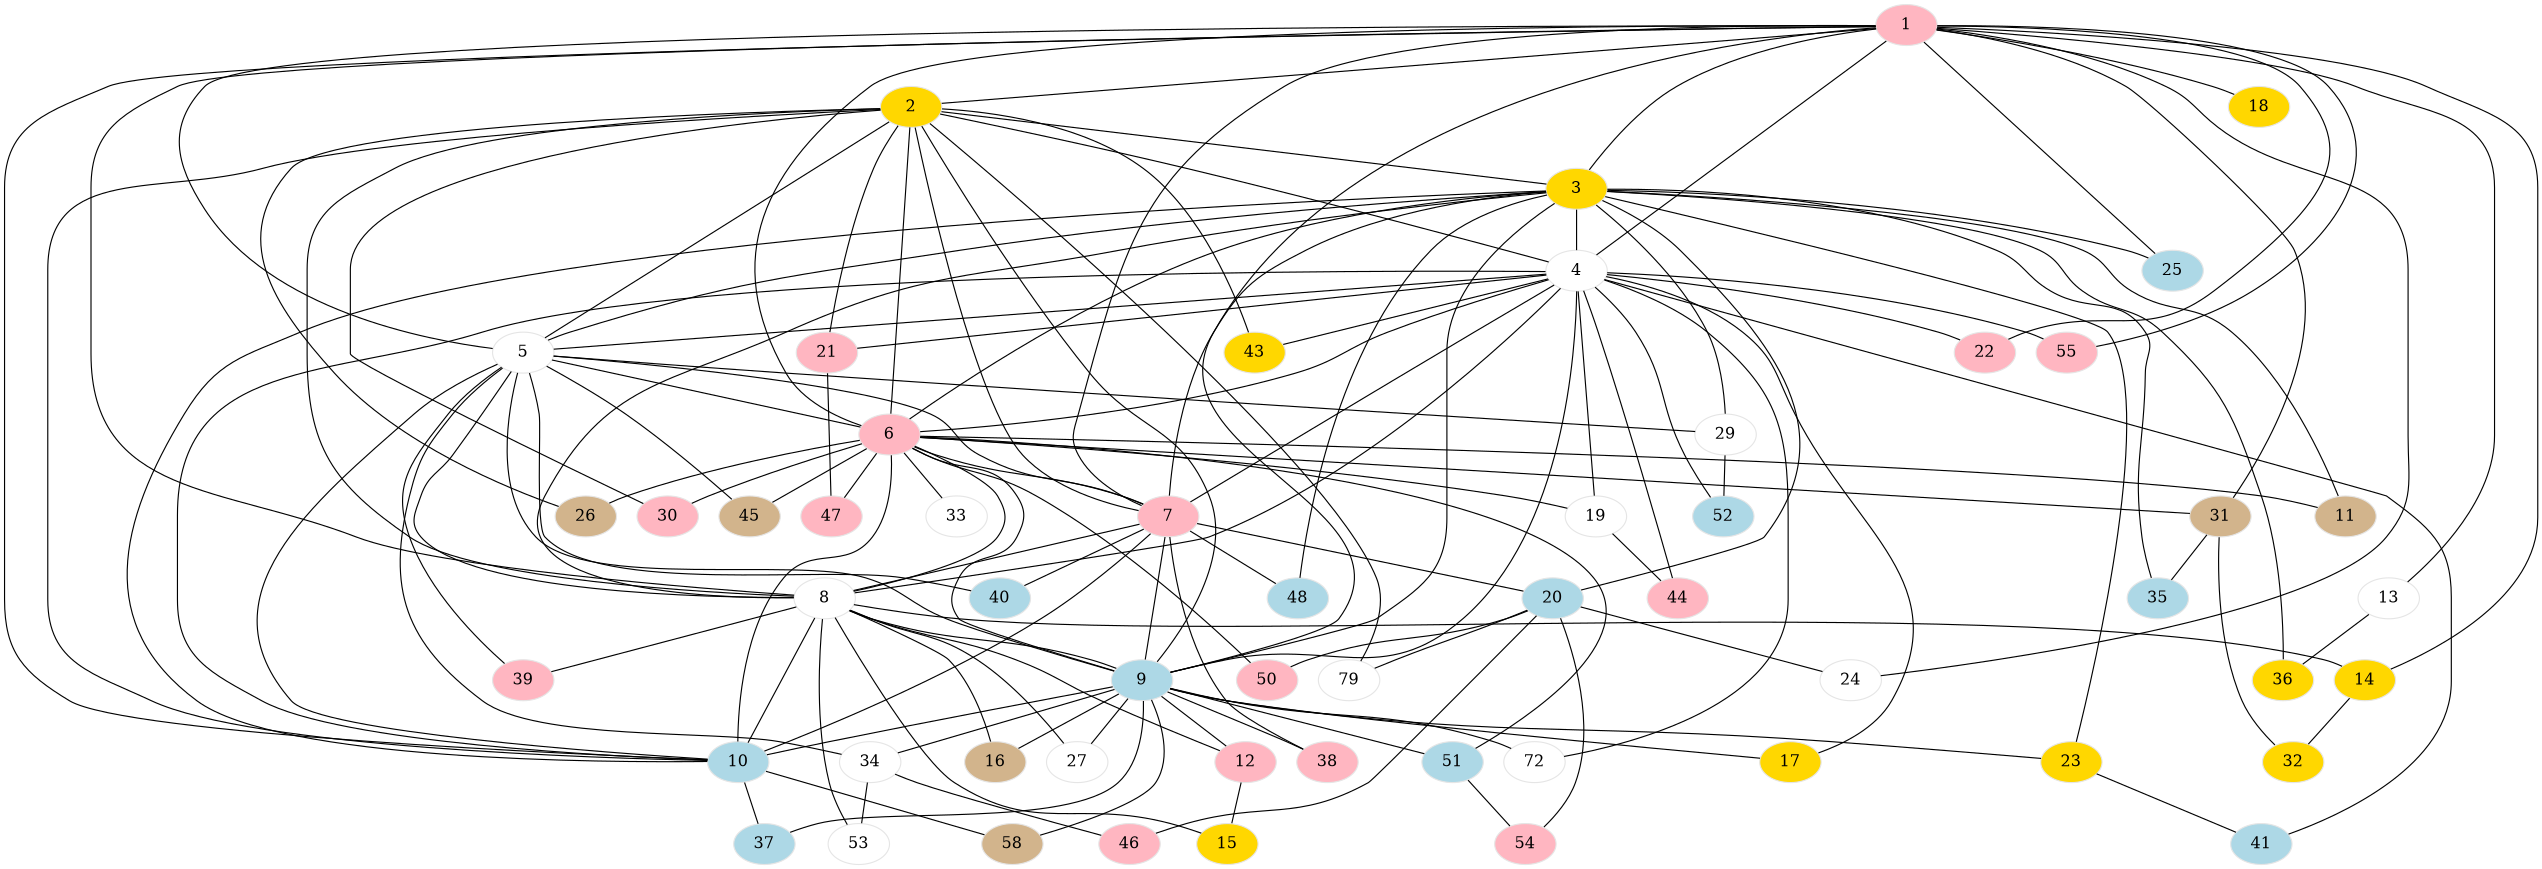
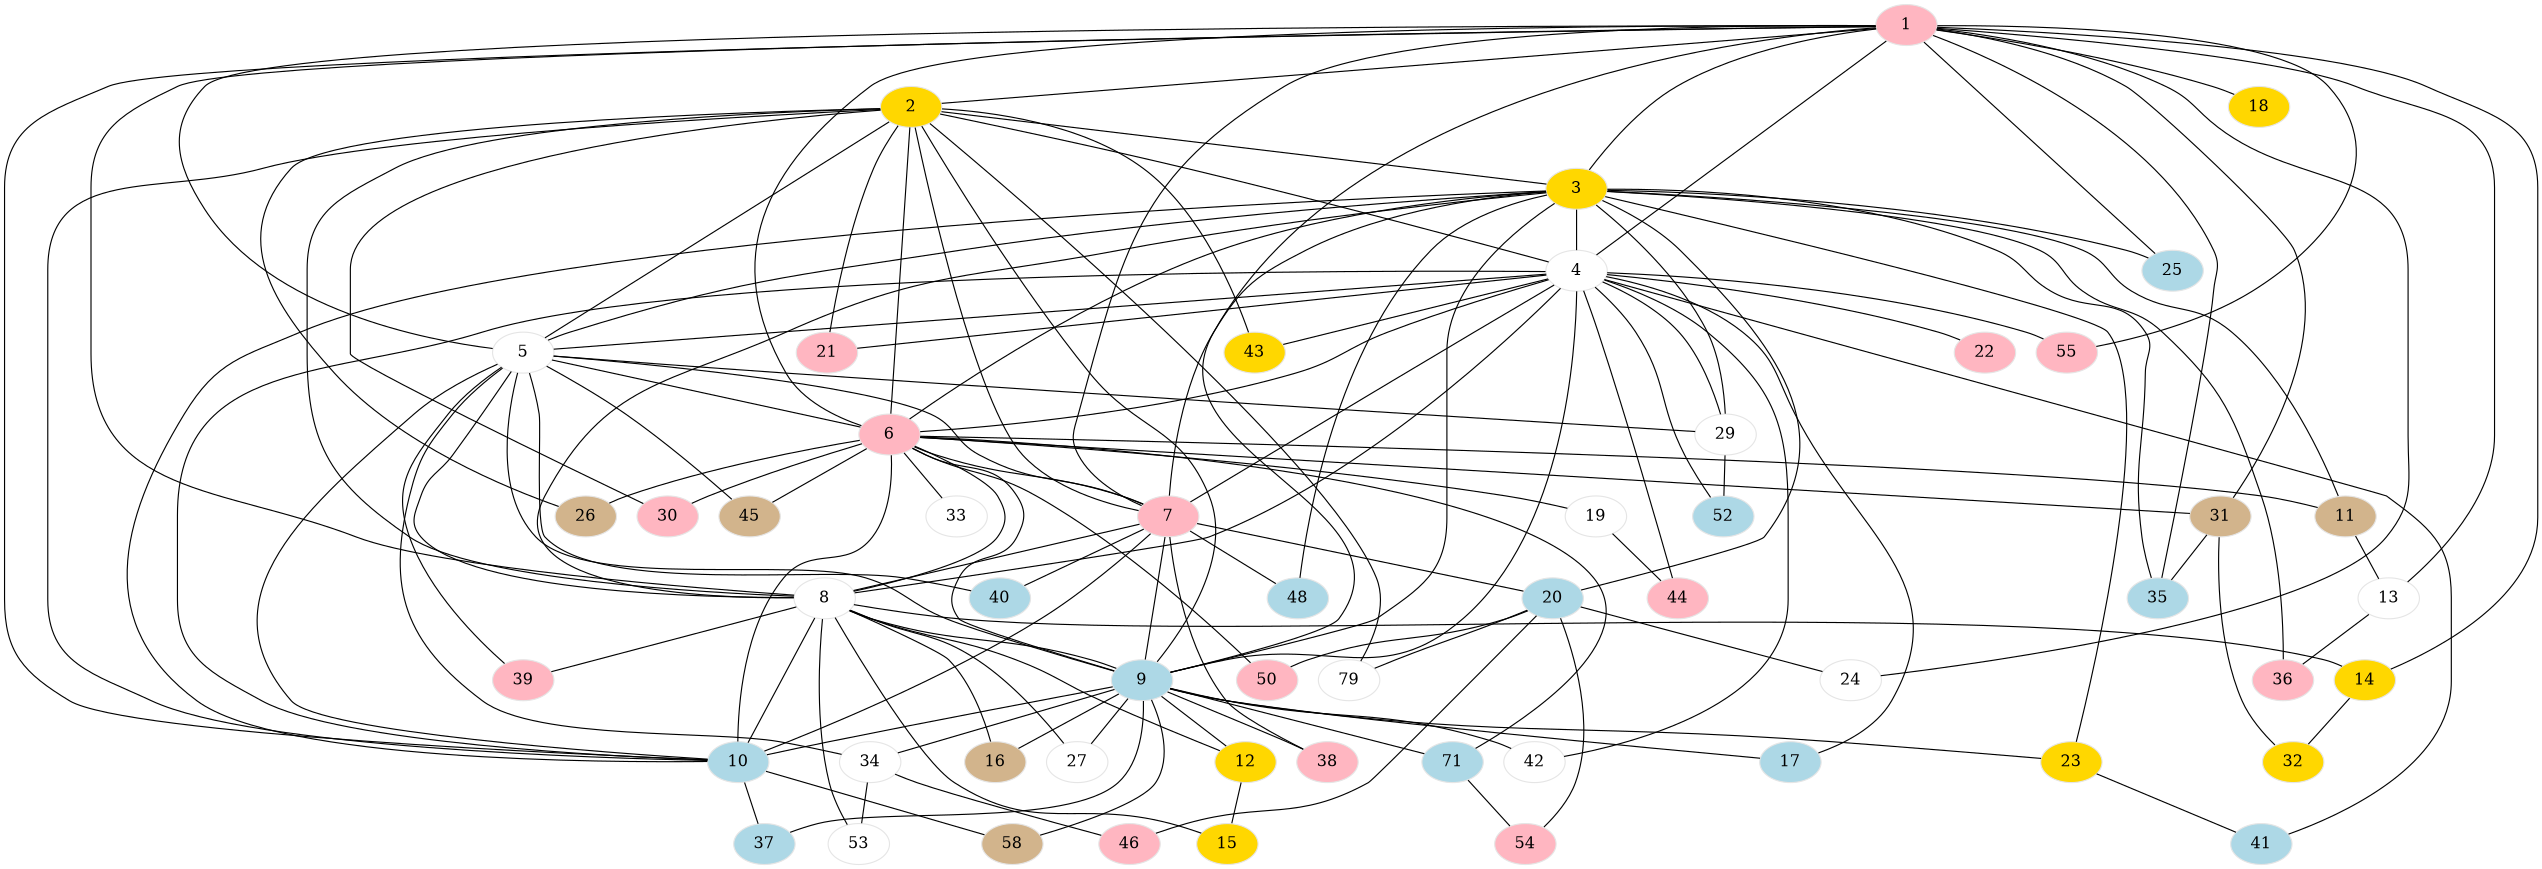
(2326, 129) -> (2206, 238)
(1586, 394) -> (1679, 332)
(832, 516) -> none
none -> (2369, 561)
(2283, 680) -> (2283, 680)
(1246, 762) -> (1246, 762)
(1453, 762) -> (1453, 762)
(1534, 762) -> (1534, 762)
(1790, 762) -> (1790, 762)
